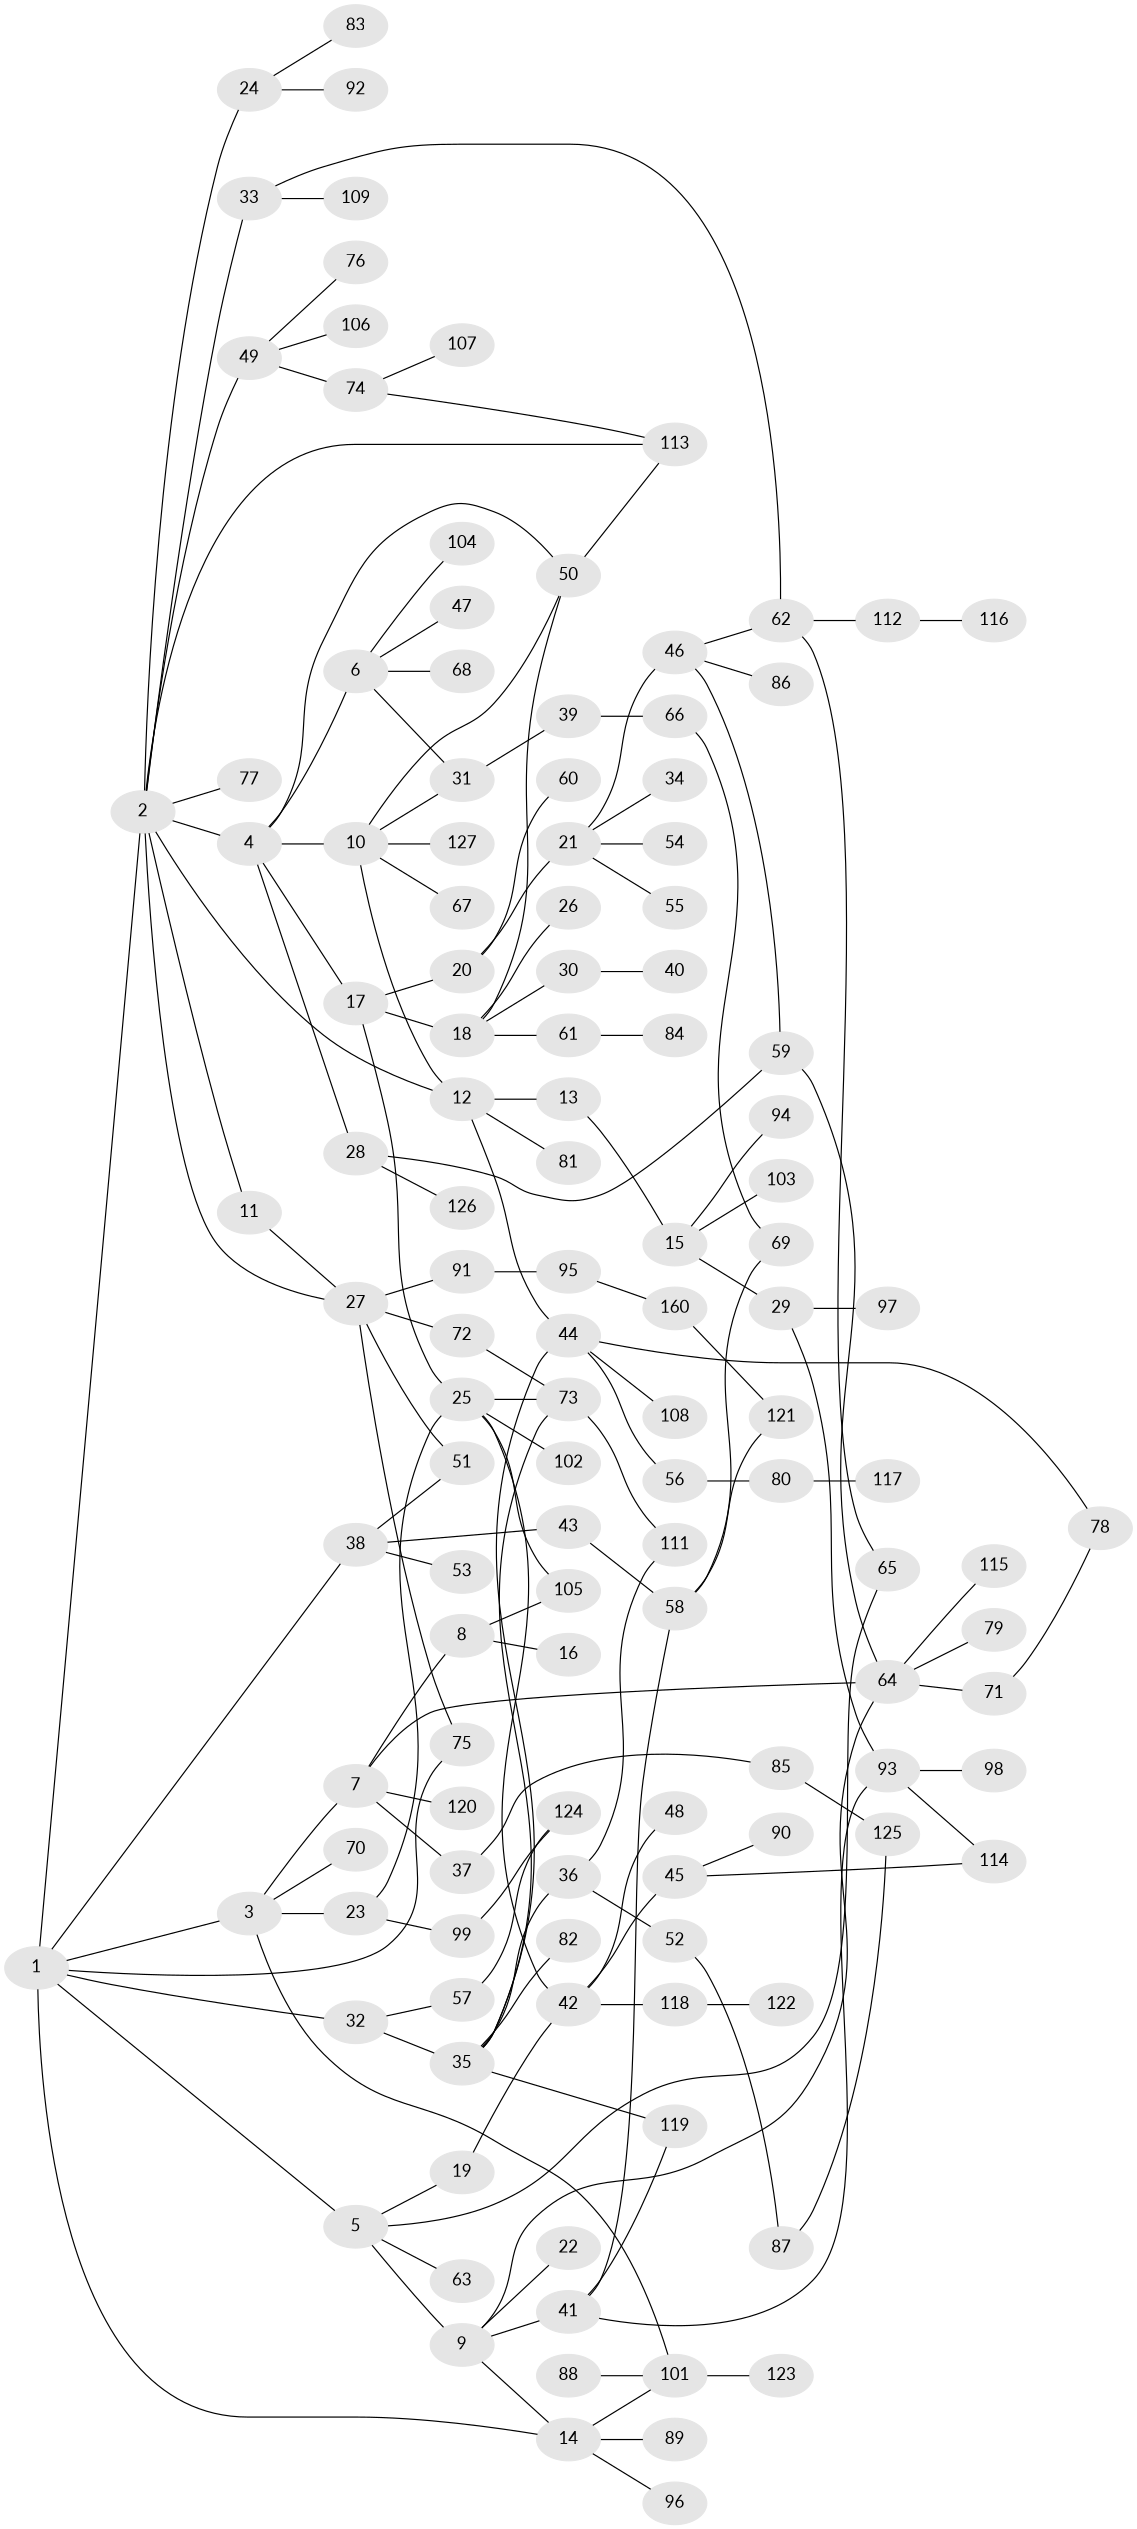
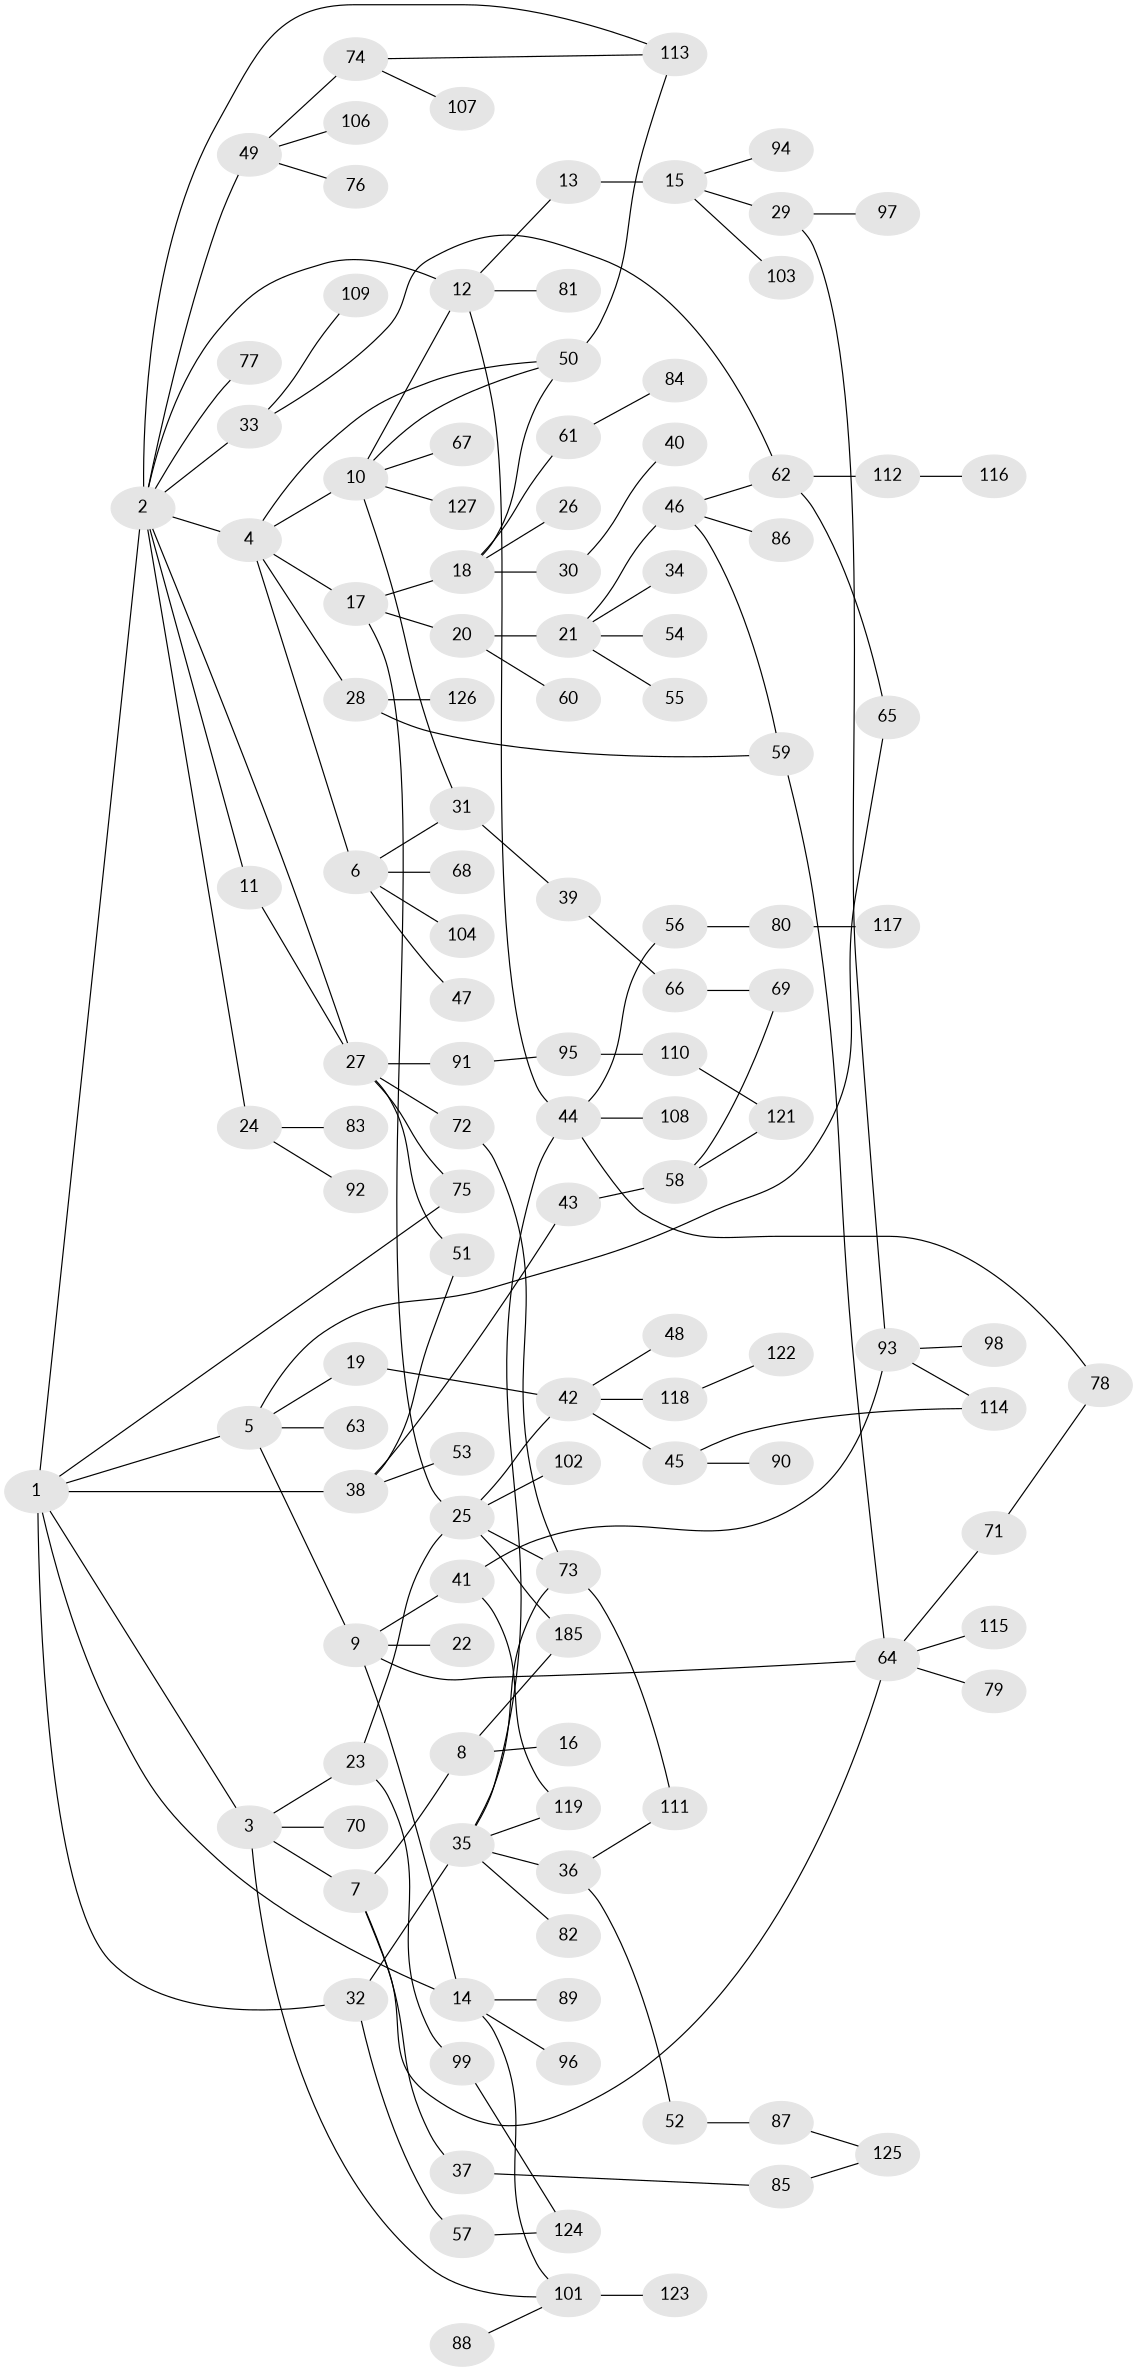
(675, 1308) -> (675, 1054)
(569, 1591) -> (569, 1636)
(462, 1808) -> none
(635, 1965) -> none
